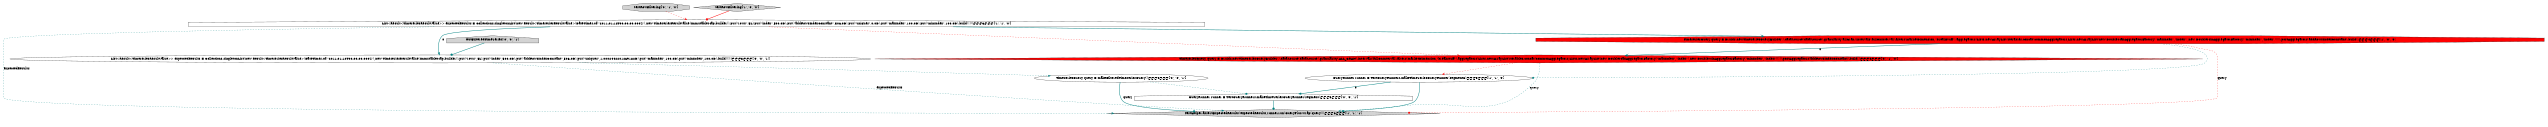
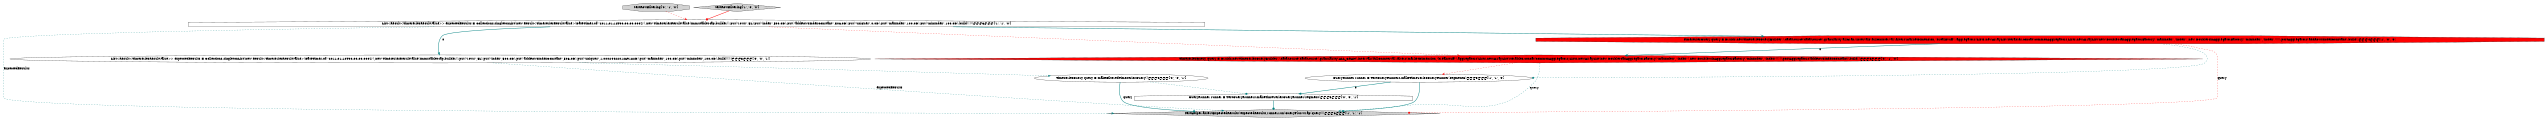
(493, 40) -> none
